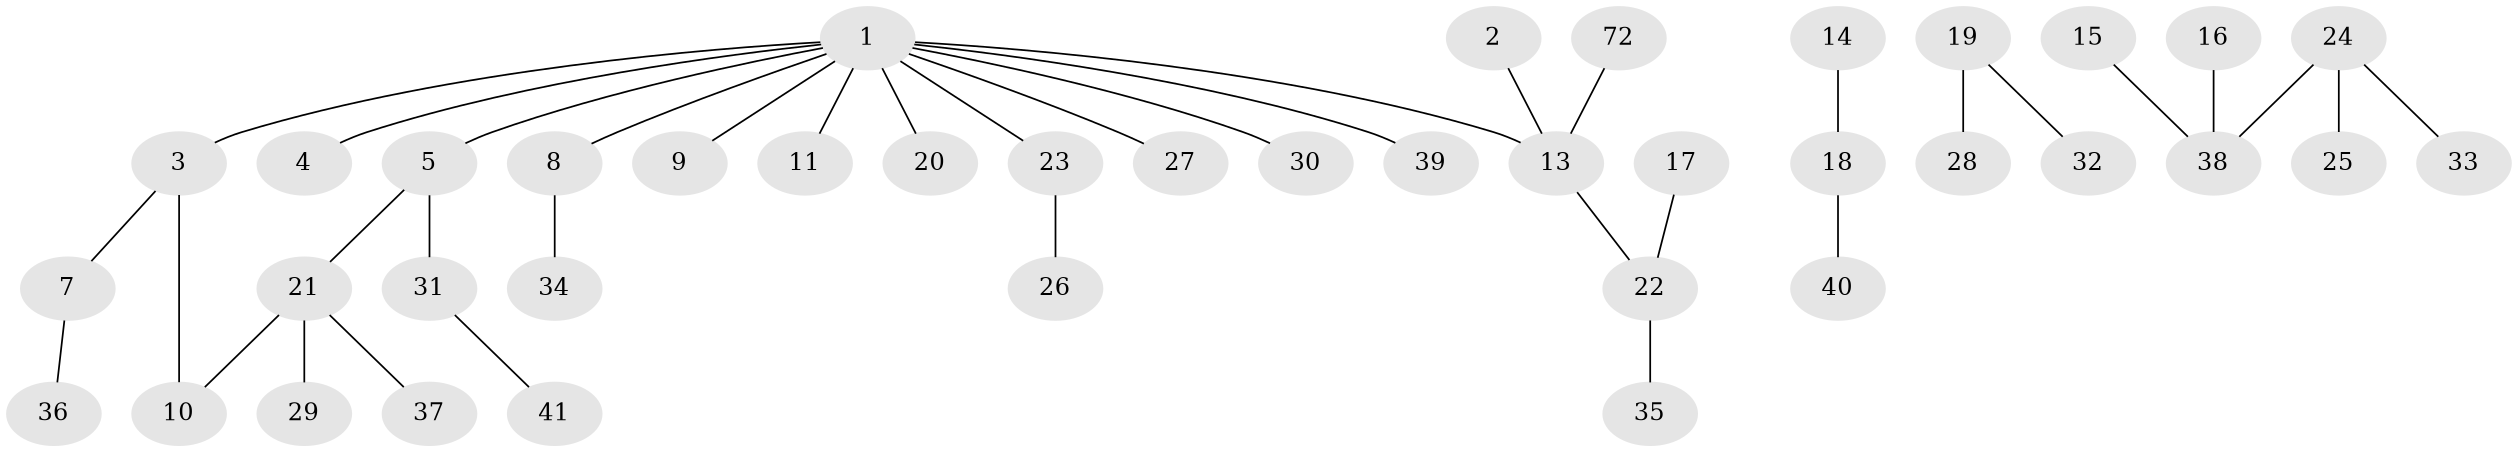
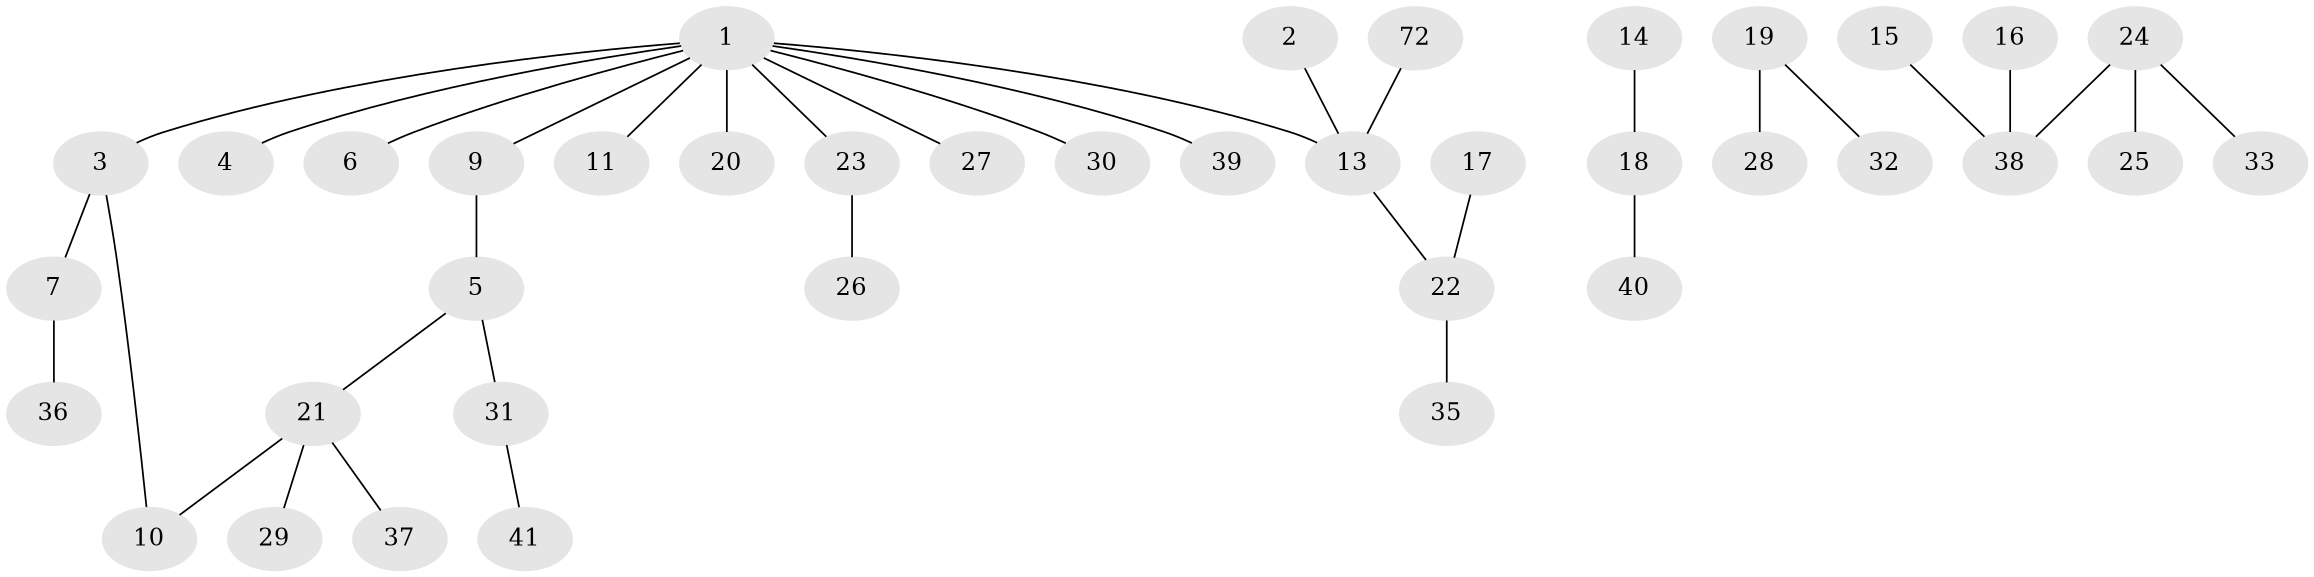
(642, 88) -> (476, 226)
(555, 163) -> (351, 163)
(555, 289) -> none
